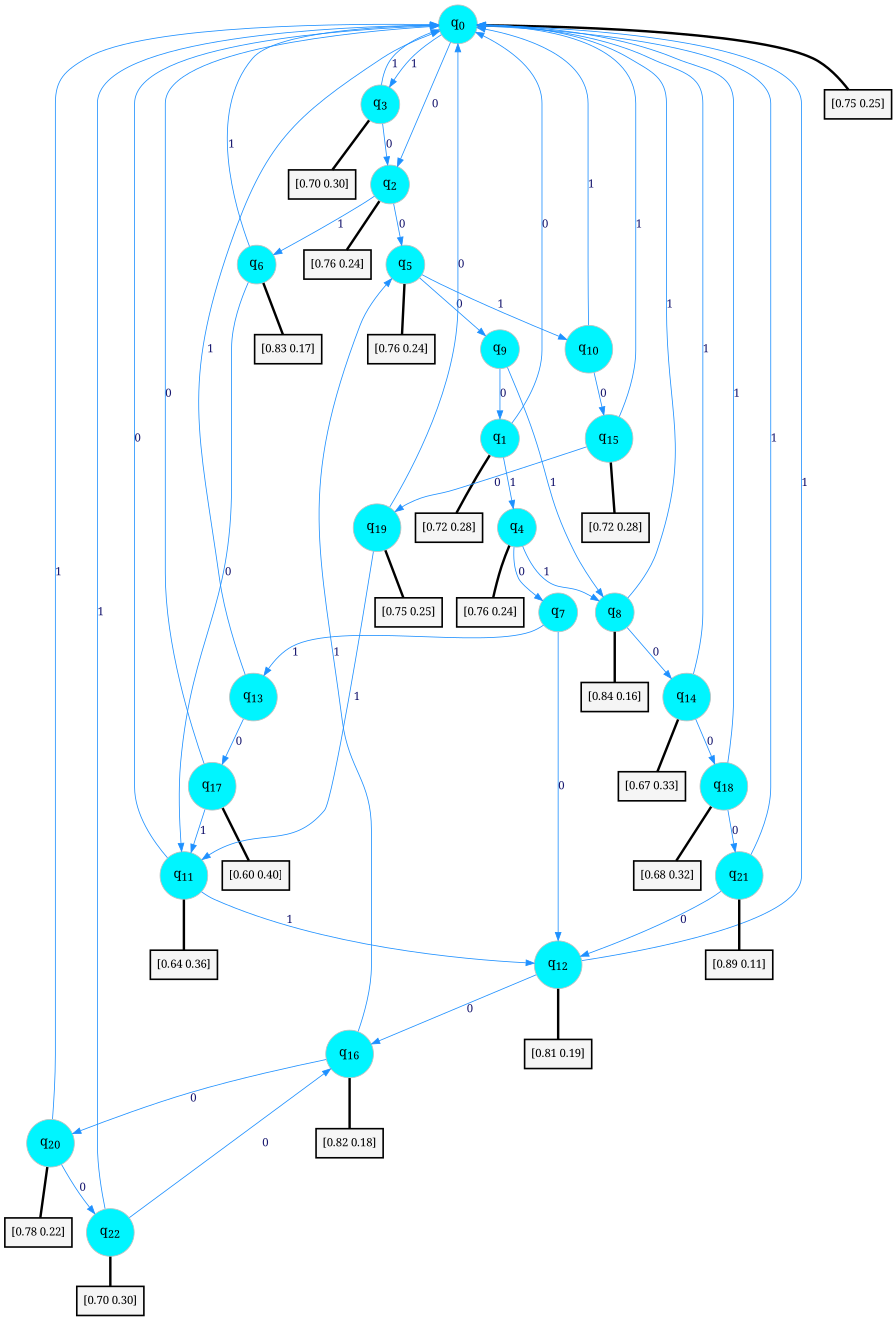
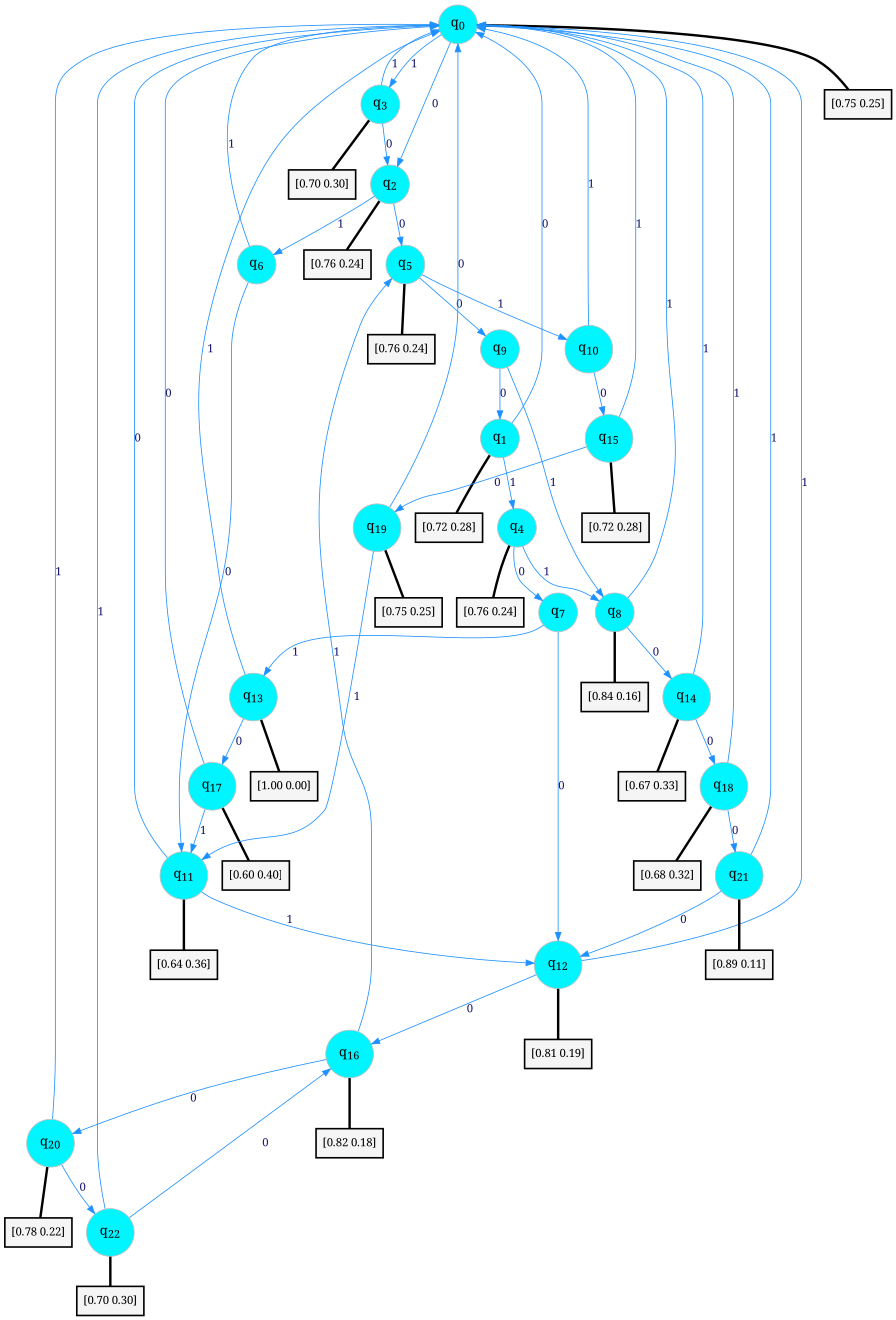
(288, 349) -> none
none -> (284, 786)
